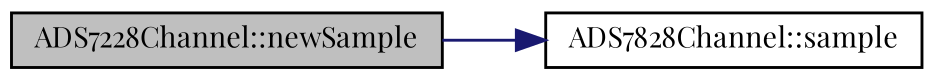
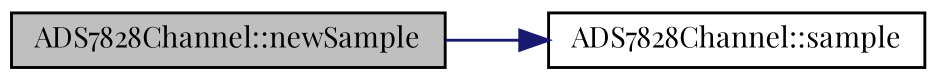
(227, 40) -> (228, 40)
